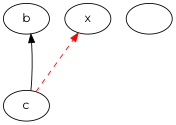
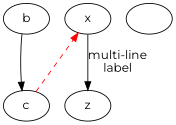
(32, 67) -> (21, 58)
none -> (88, 106)
